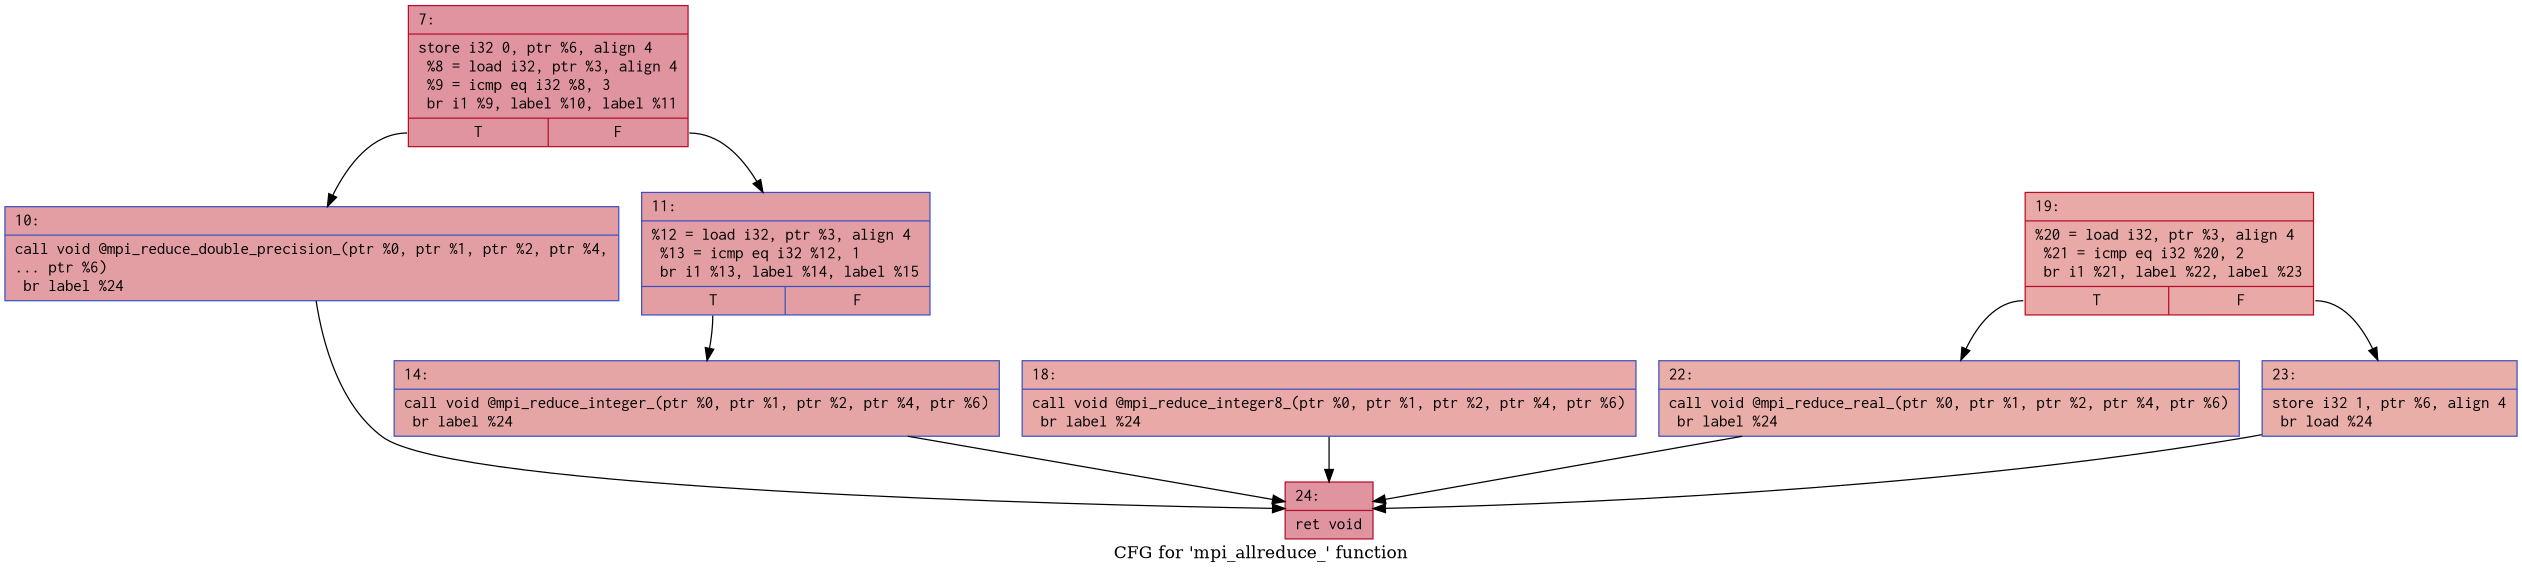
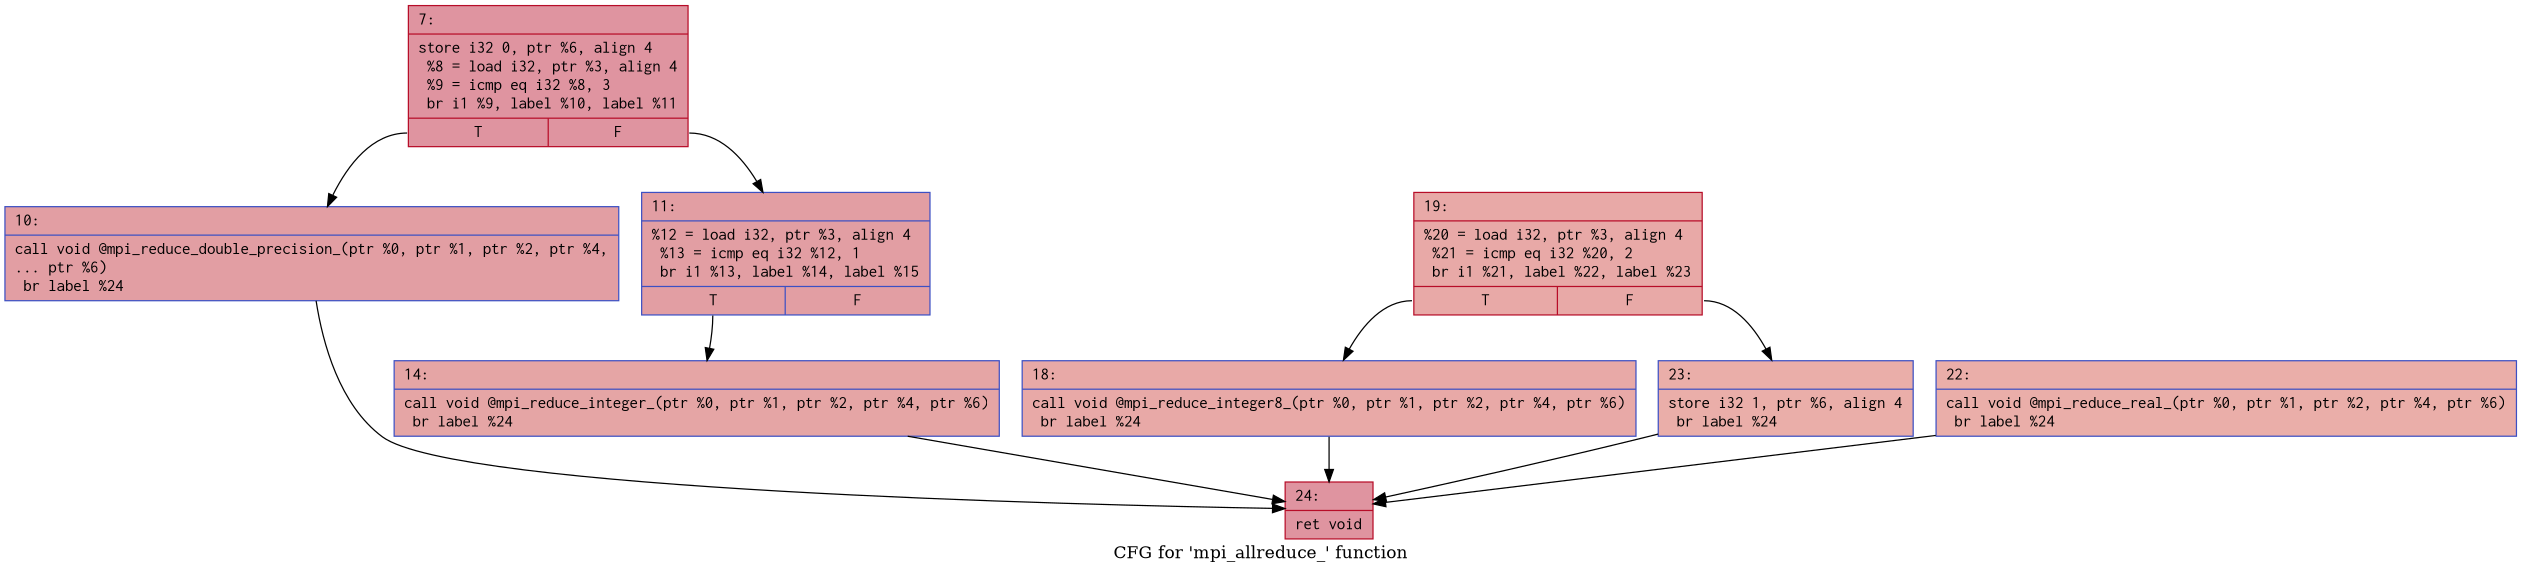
(1988, 316) -> (1375, 316)
(2323, 421) -> (1723, 421)
